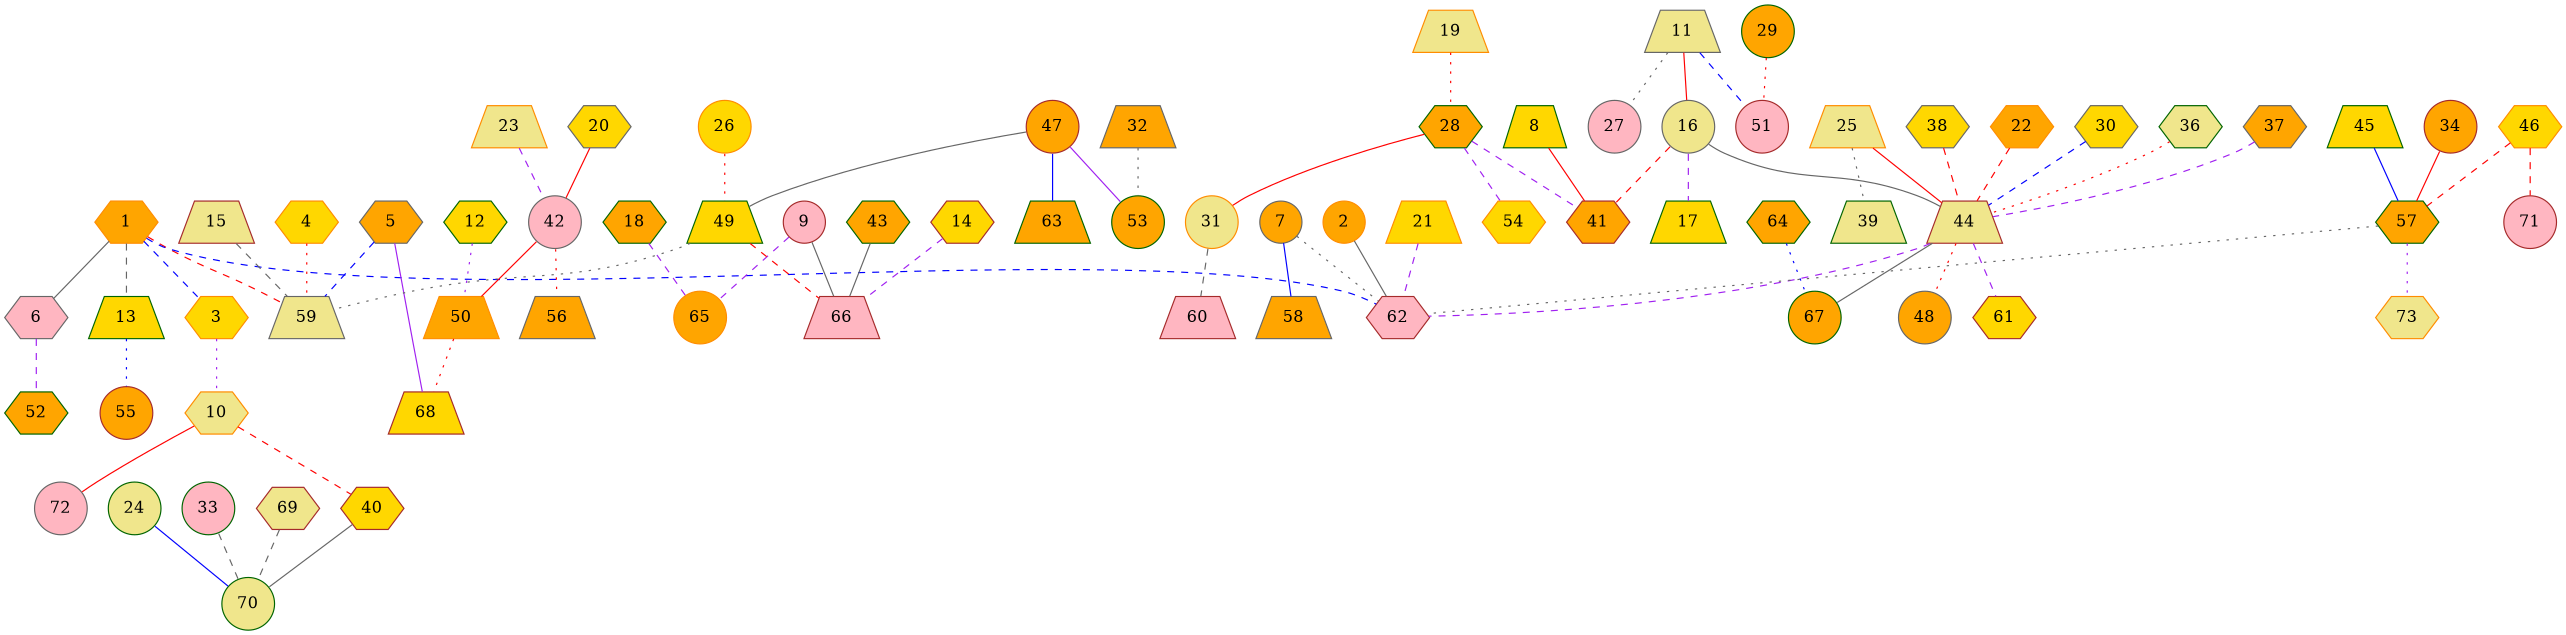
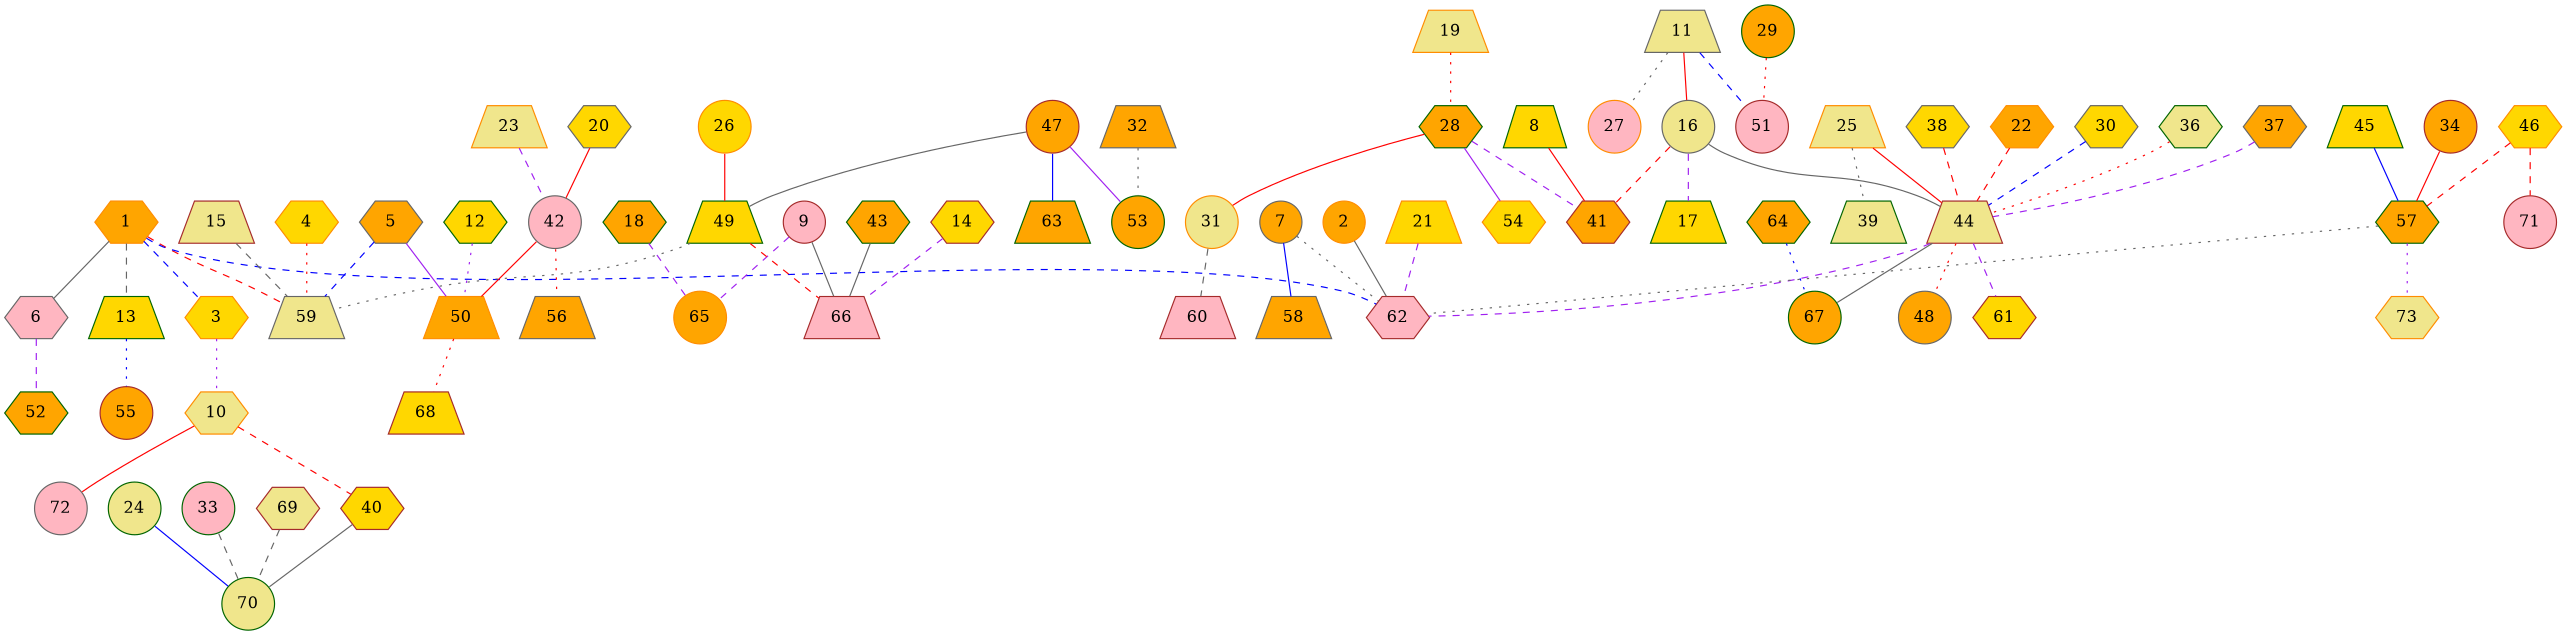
(1615, 127) -> (1615, 127)
(1482, 174) -> (1482, 174)
(725, 177) -> (725, 177)
(408, 318) -> (426, 270)
